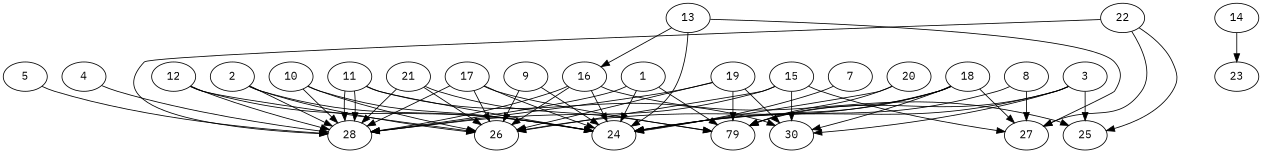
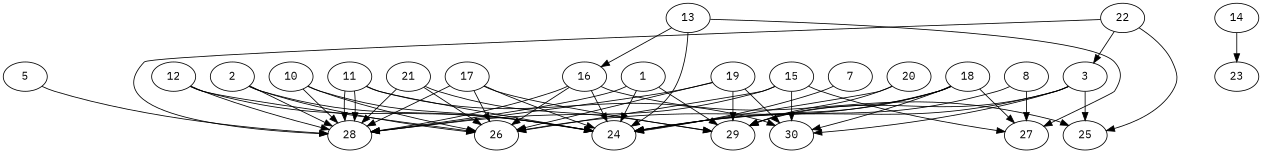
(84, 77) -> none
(526, 77) -> none
(1129, 104) -> (1106, 44)
(733, 135) -> (733, 135)
